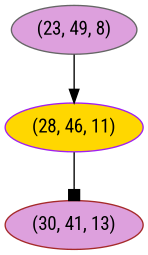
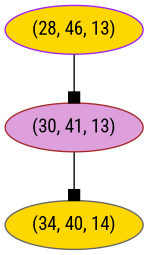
(74, 30) -> none
(74, 127) -> (74, 30)
none -> (74, 225)
